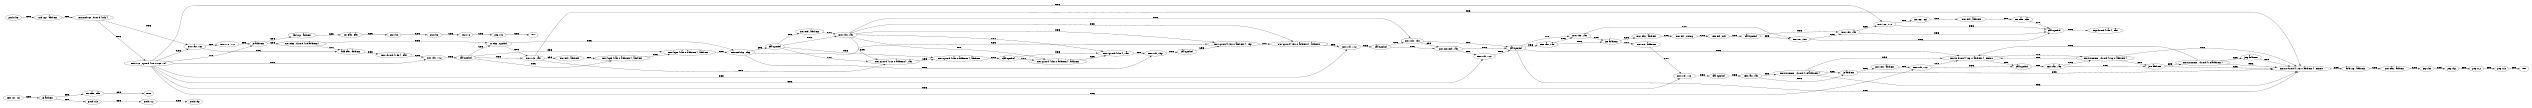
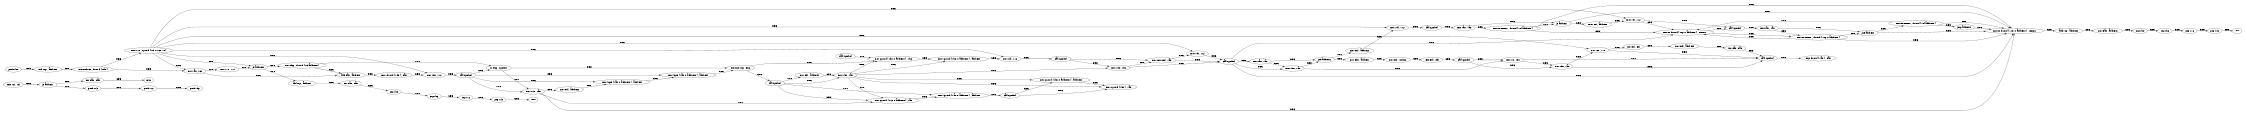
(1155, 53) -> none
(925, 59) -> (925, 97)
